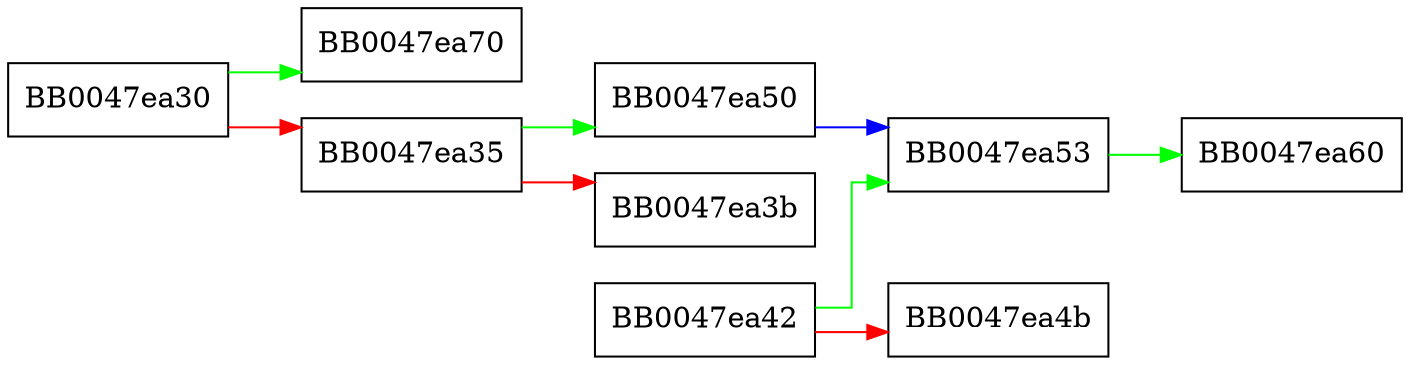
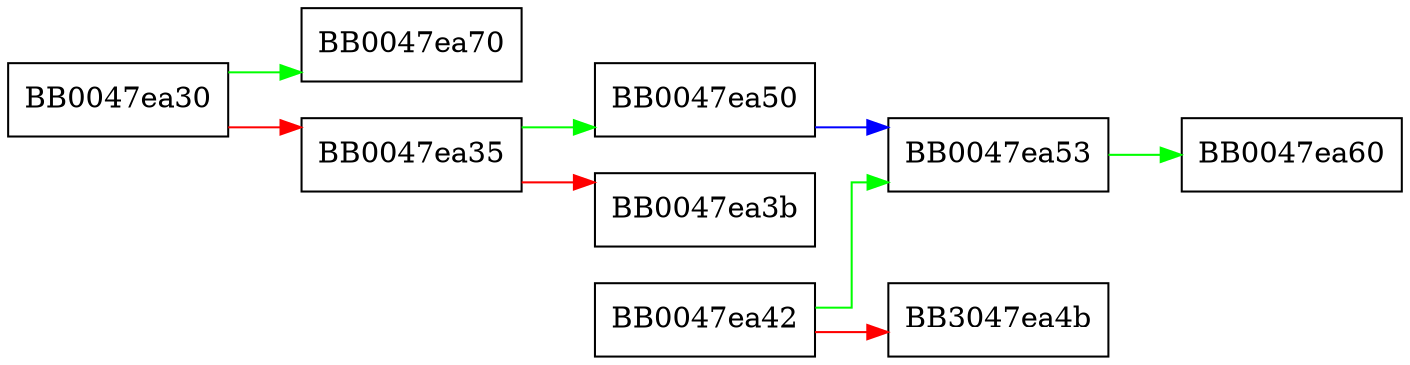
(998, 320) -> (998, 320)
